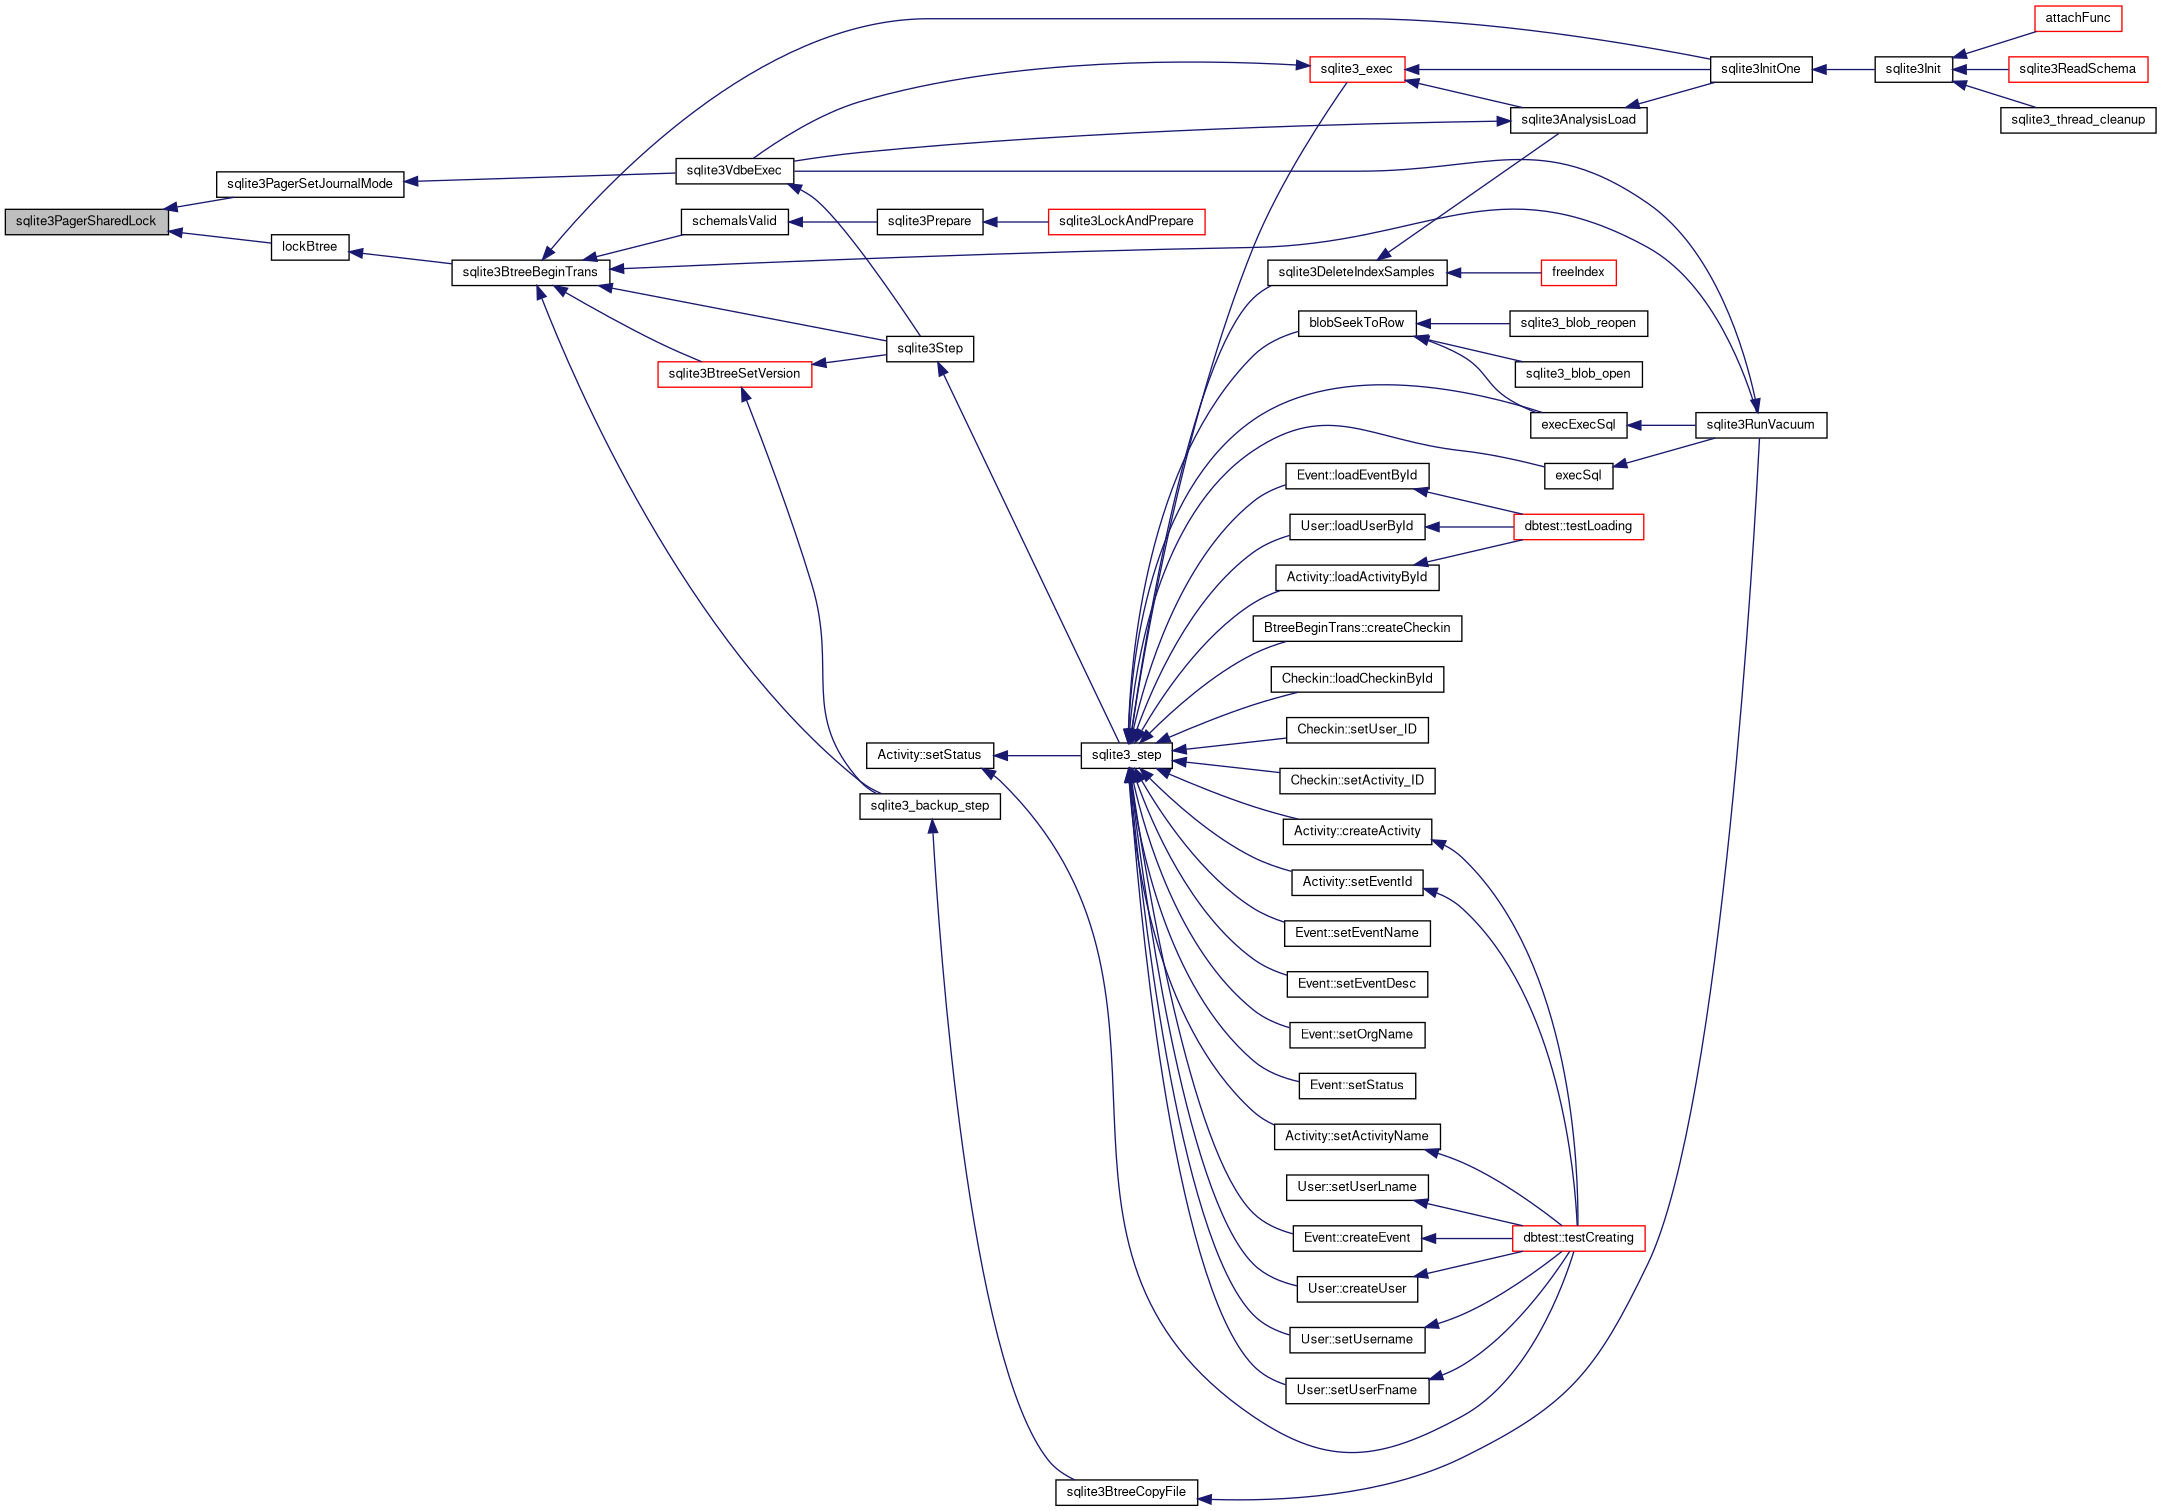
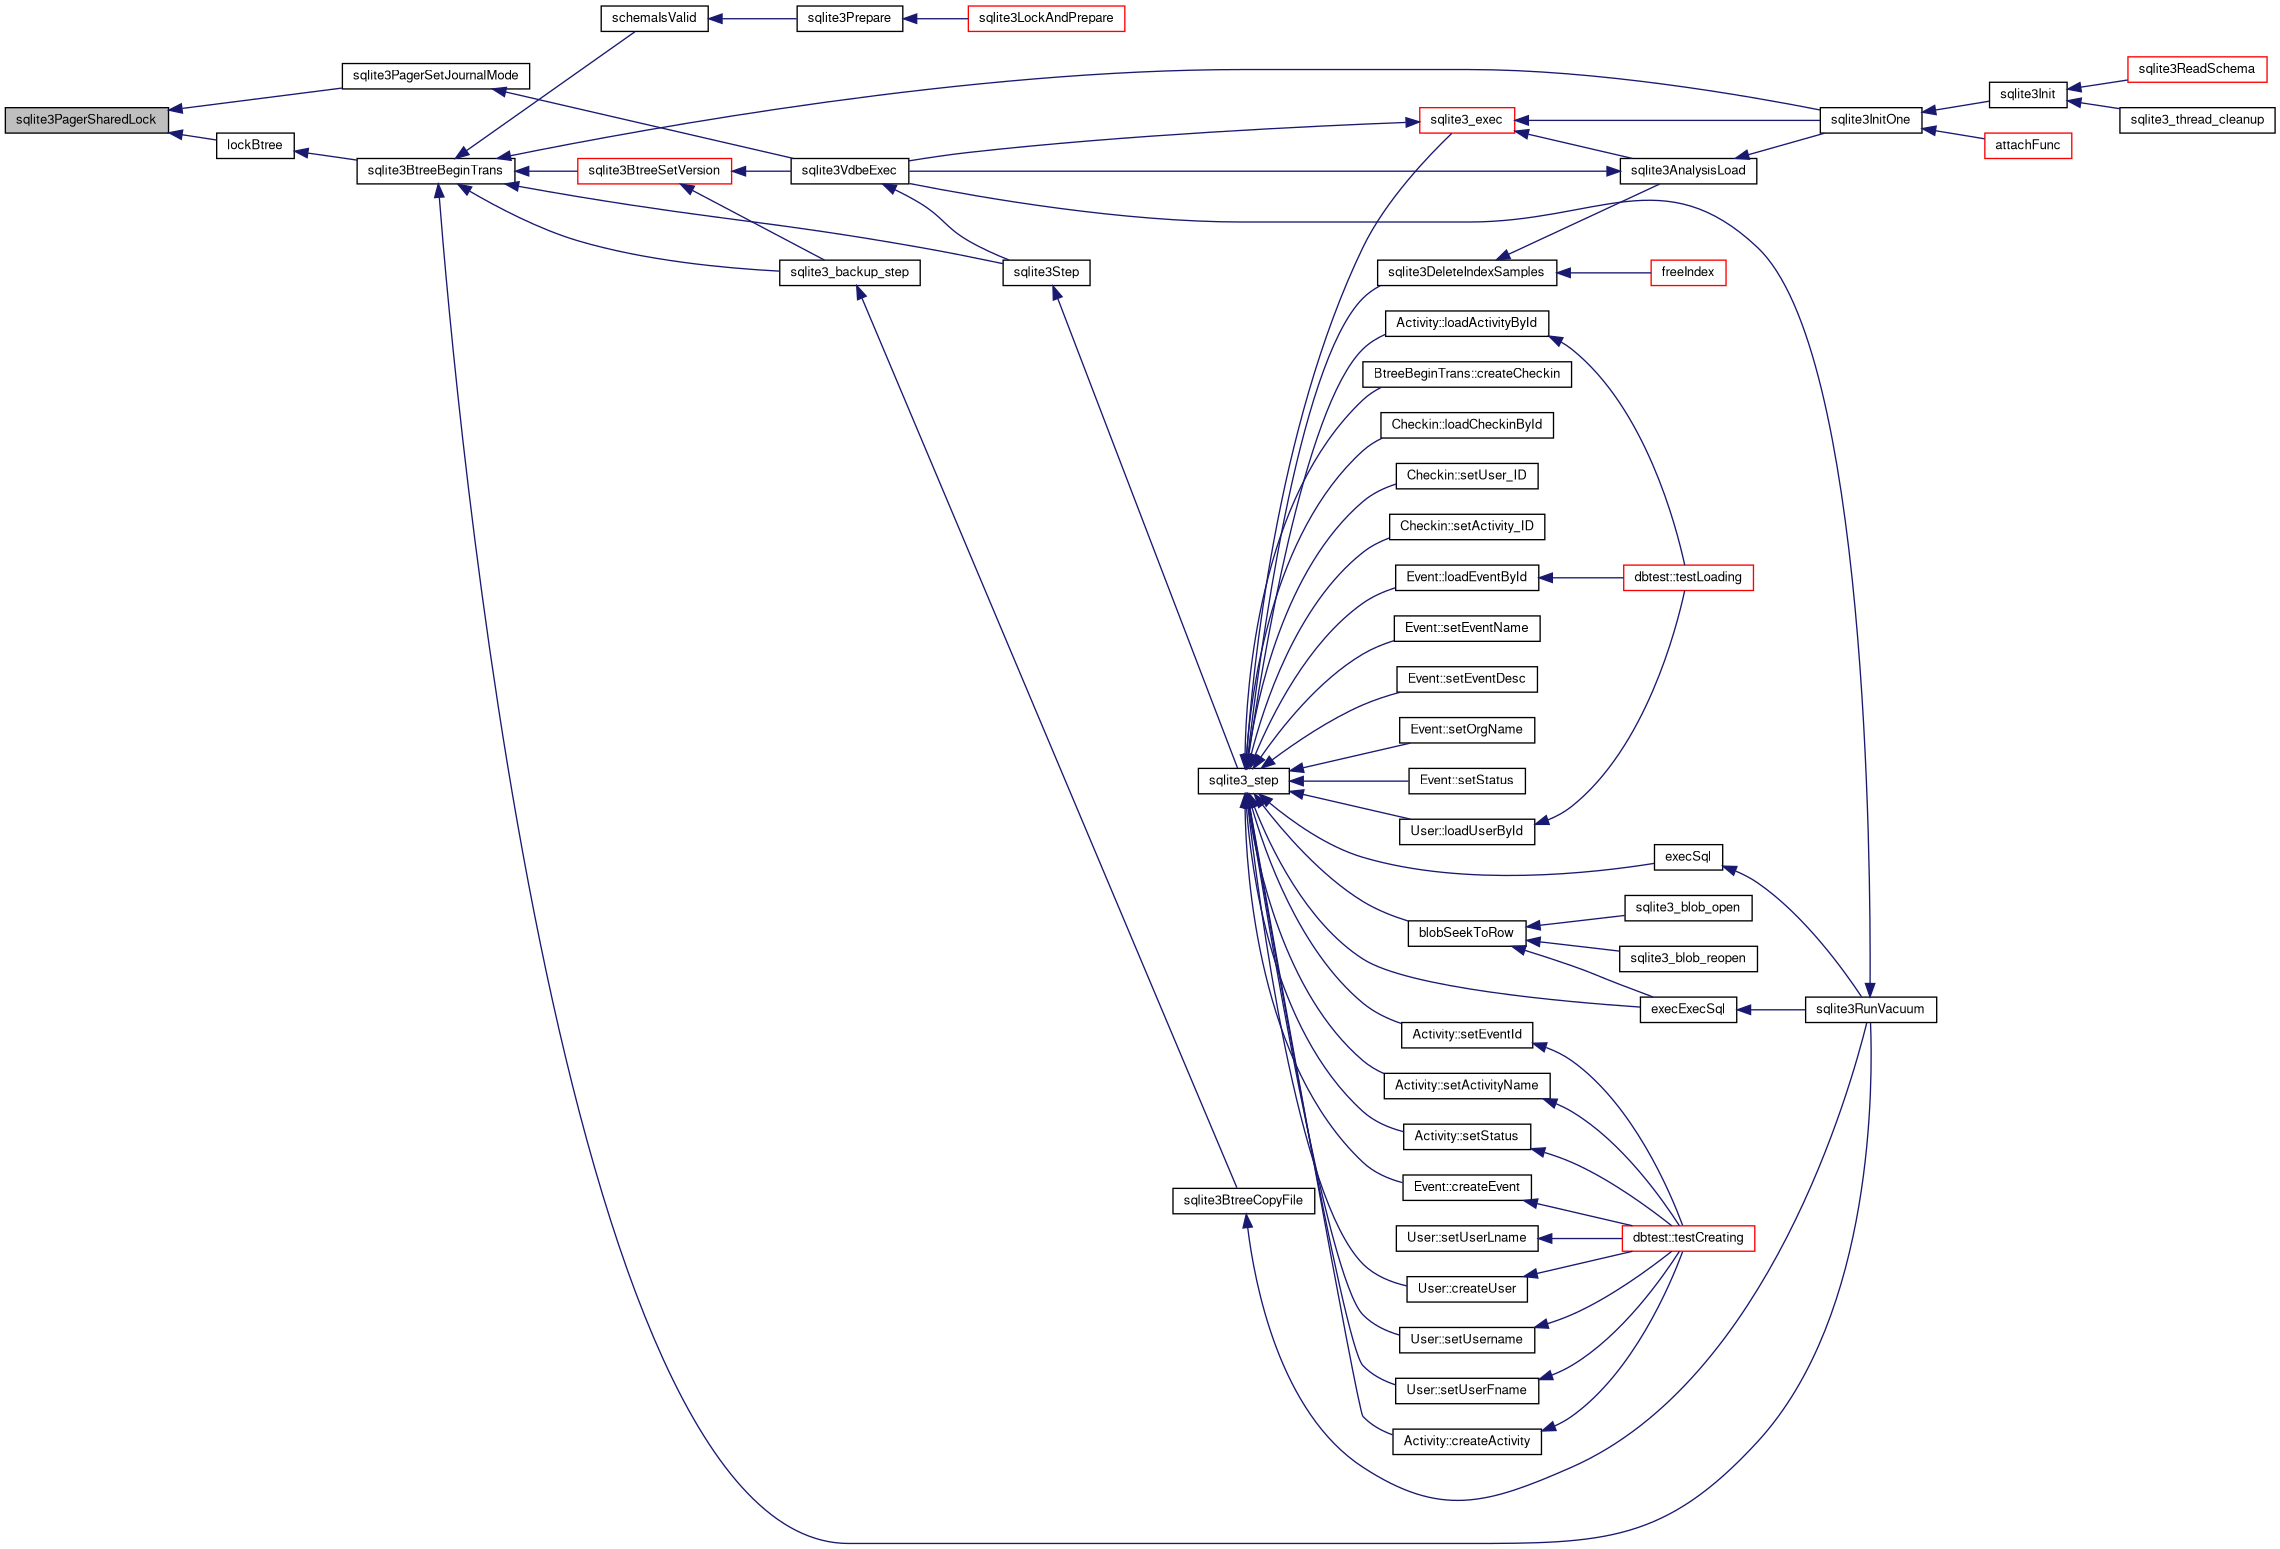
(2001, 43) -> (1960, 135)
(856, 359) -> (768, 171)
(1044, 756) -> (1297, 1018)
